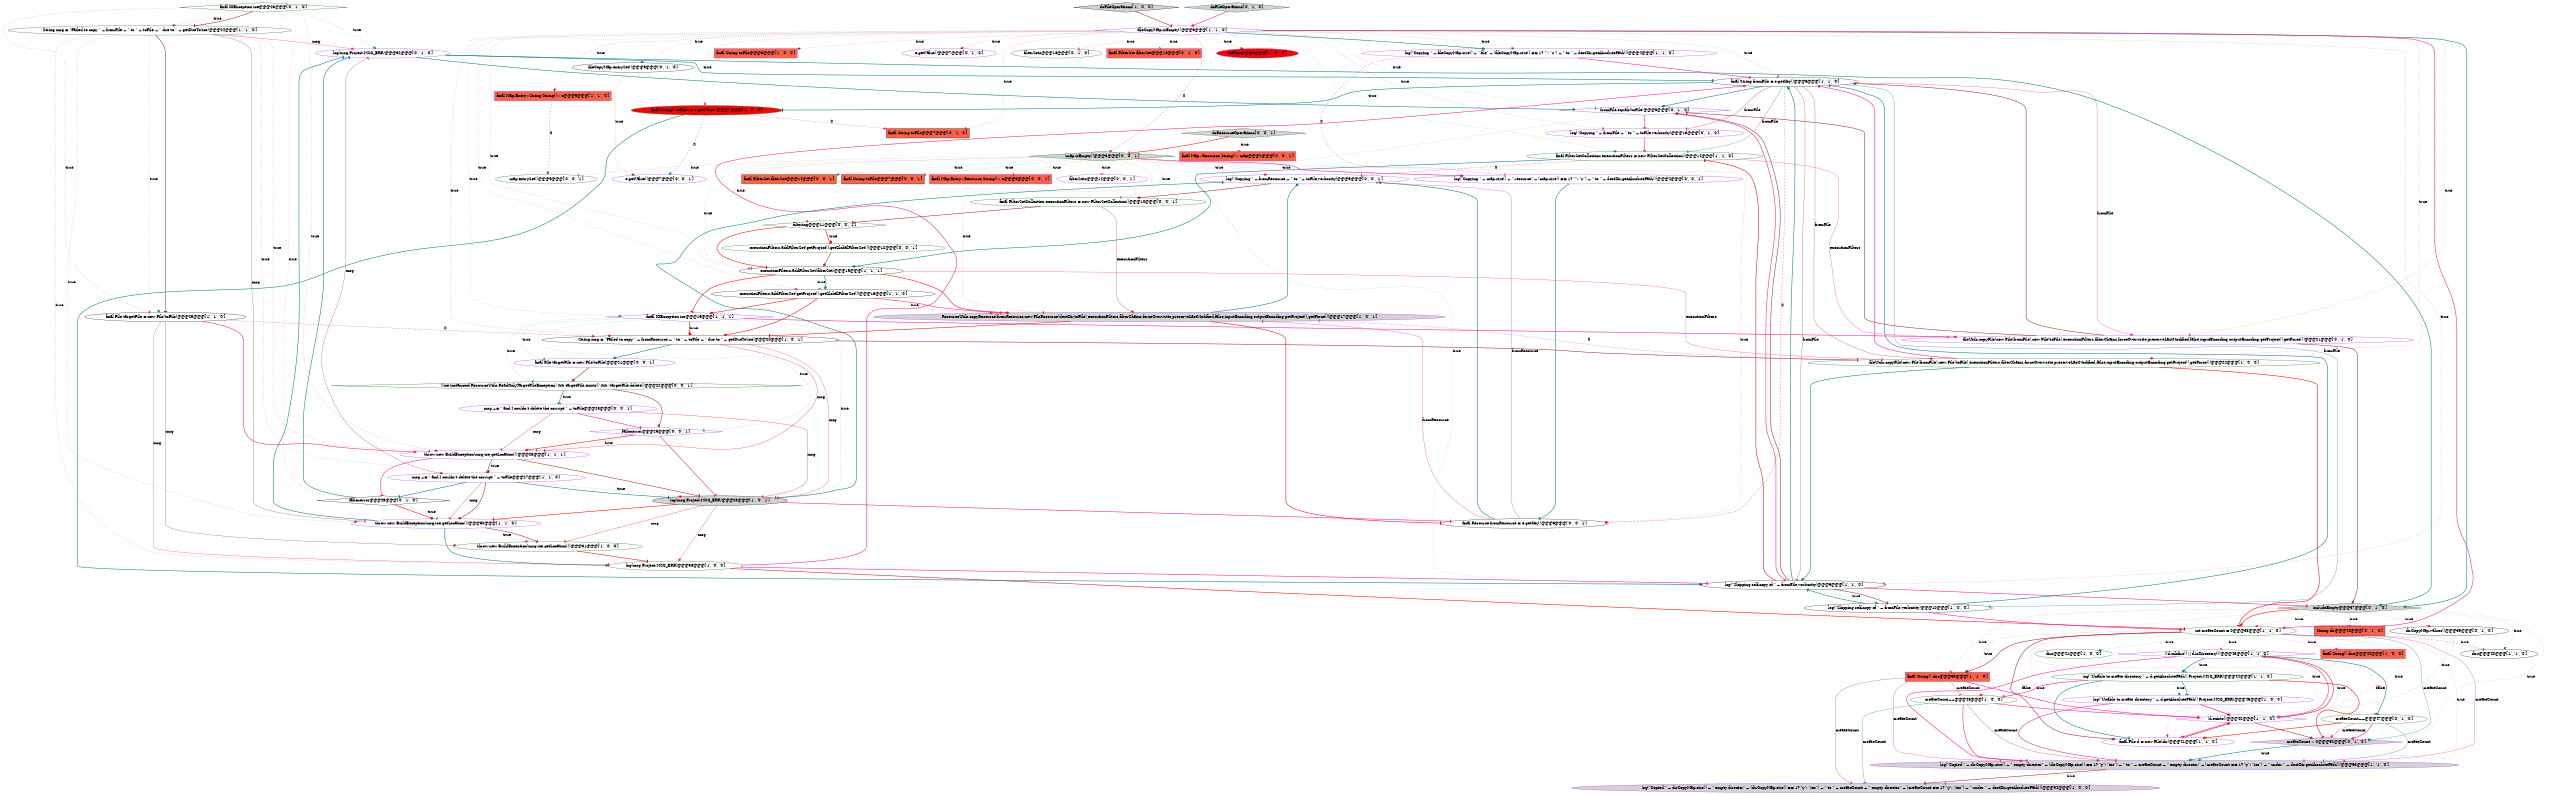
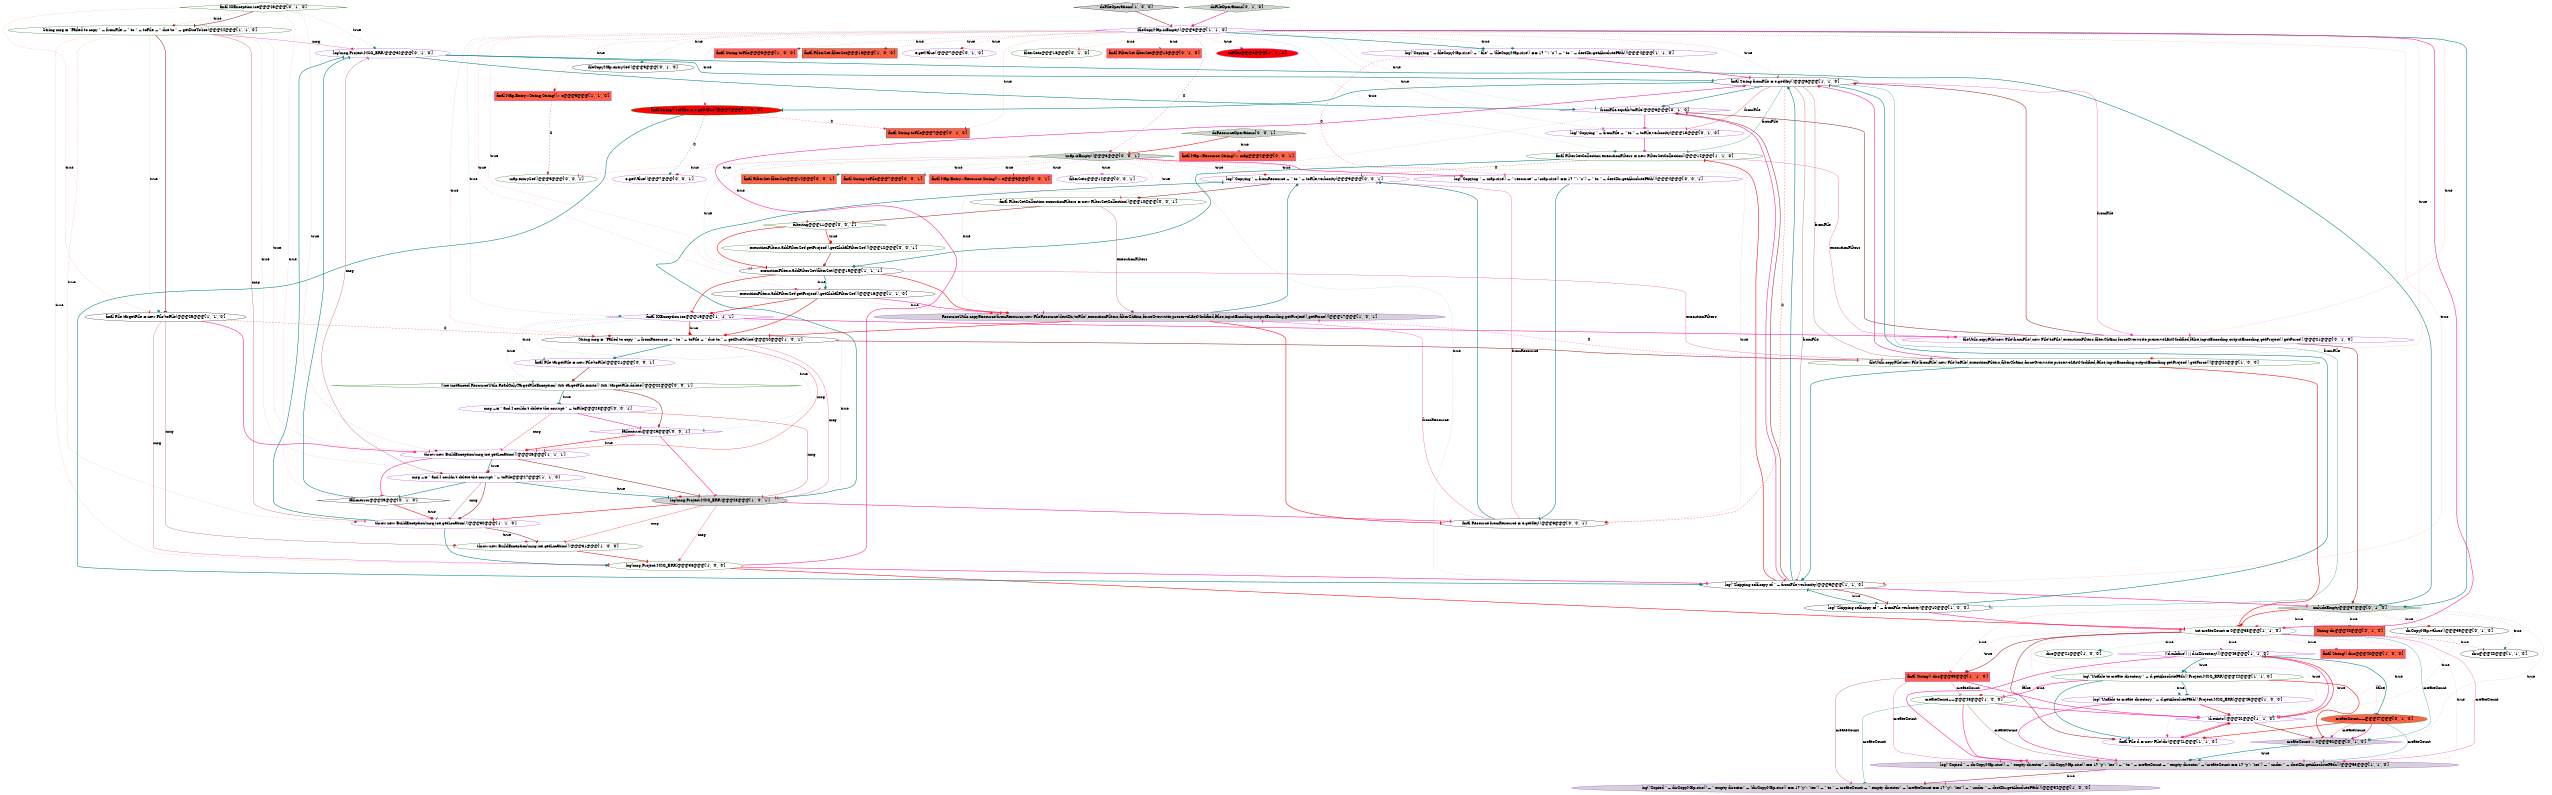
none -> (850, 53)
(615, 125) -> (857, 159)
(2374, 719) -> (2374, 719)
